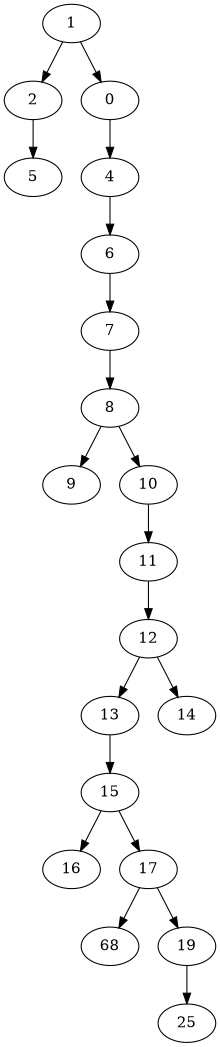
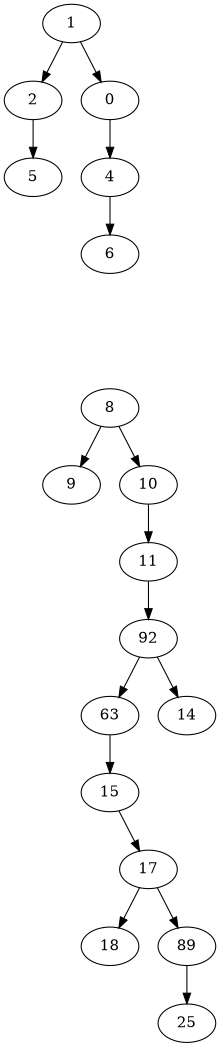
(110, 331) -> none
(148, 639) -> (148, 639)
(110, 716) -> (110, 716)
(72, 869) -> none
(110, 946) -> (110, 946)
(187, 946) -> (187, 946)
